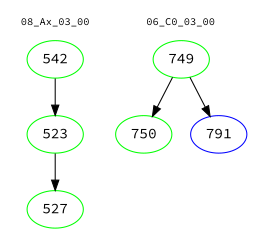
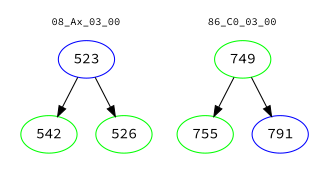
(181, 22) -> (243, 22)
(55, 92) -> (70, 92)
(55, 134) -> (86, 59)
(144, 134) -> (205, 134)
(55, 209) -> (124, 134)
